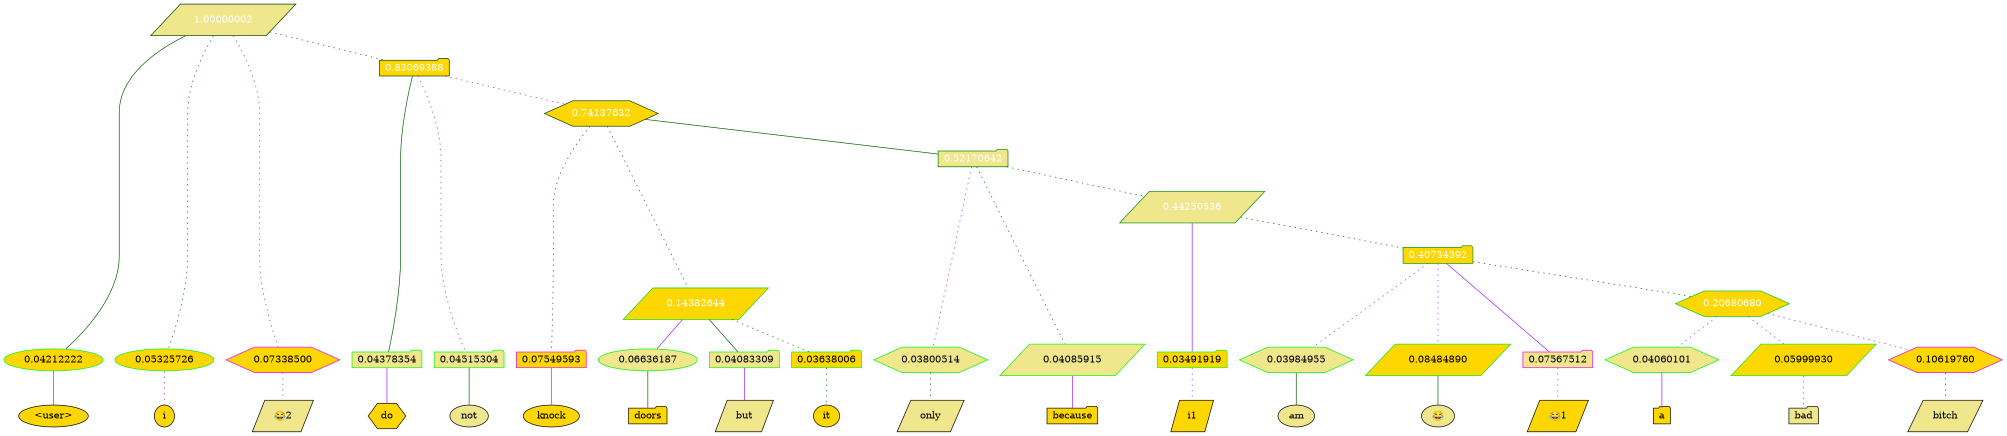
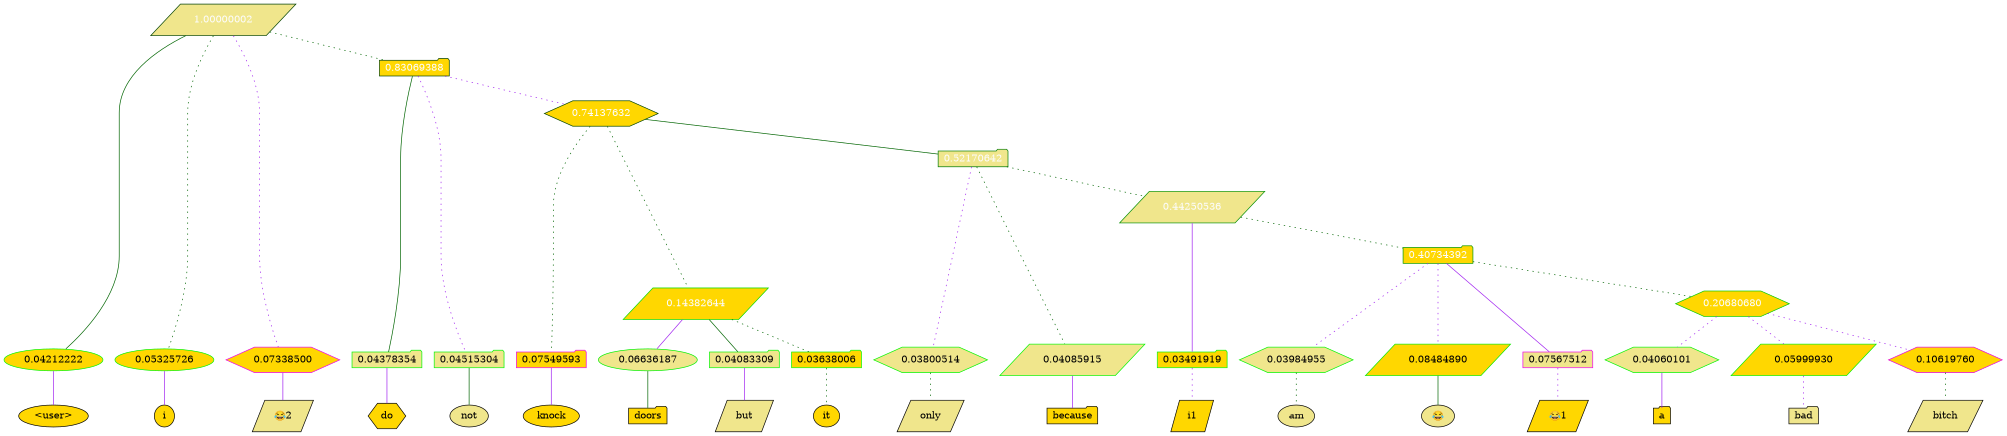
(283, 386) -> (283, 386)
(164, 388) -> (164, 388)
(1296, 389) -> (1296, 389)
